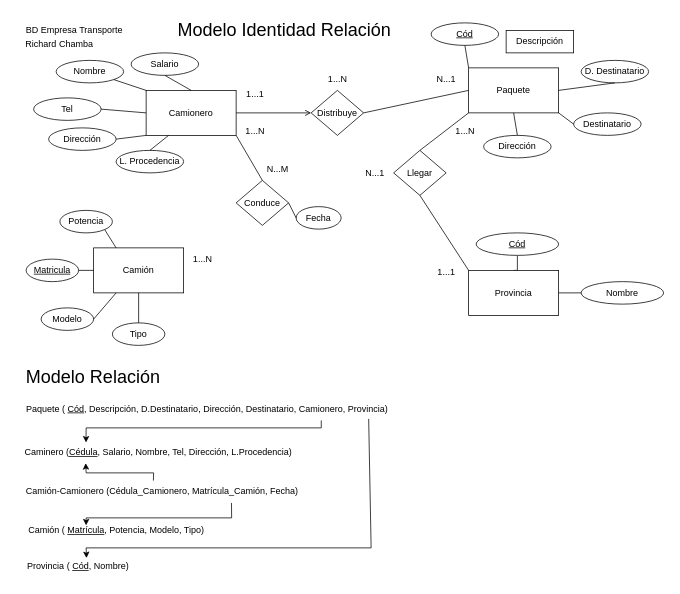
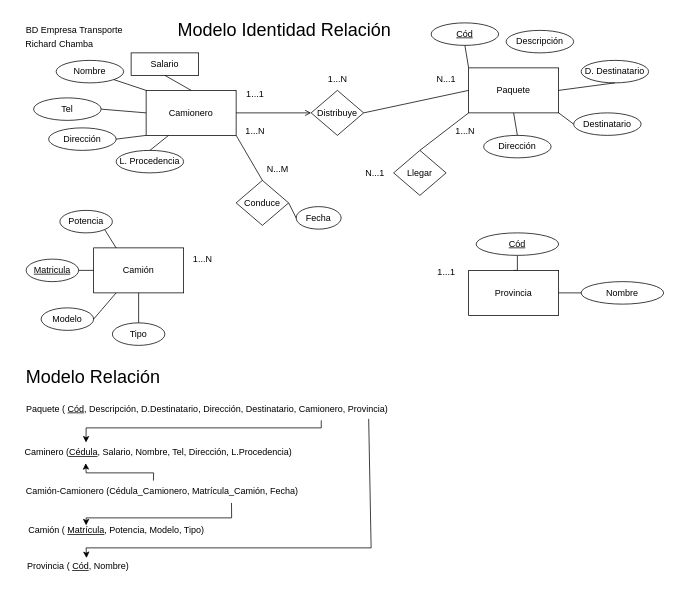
(540, 42) -> (540, 42)
(165, 64) -> (165, 64)
(444, 233) -> none
